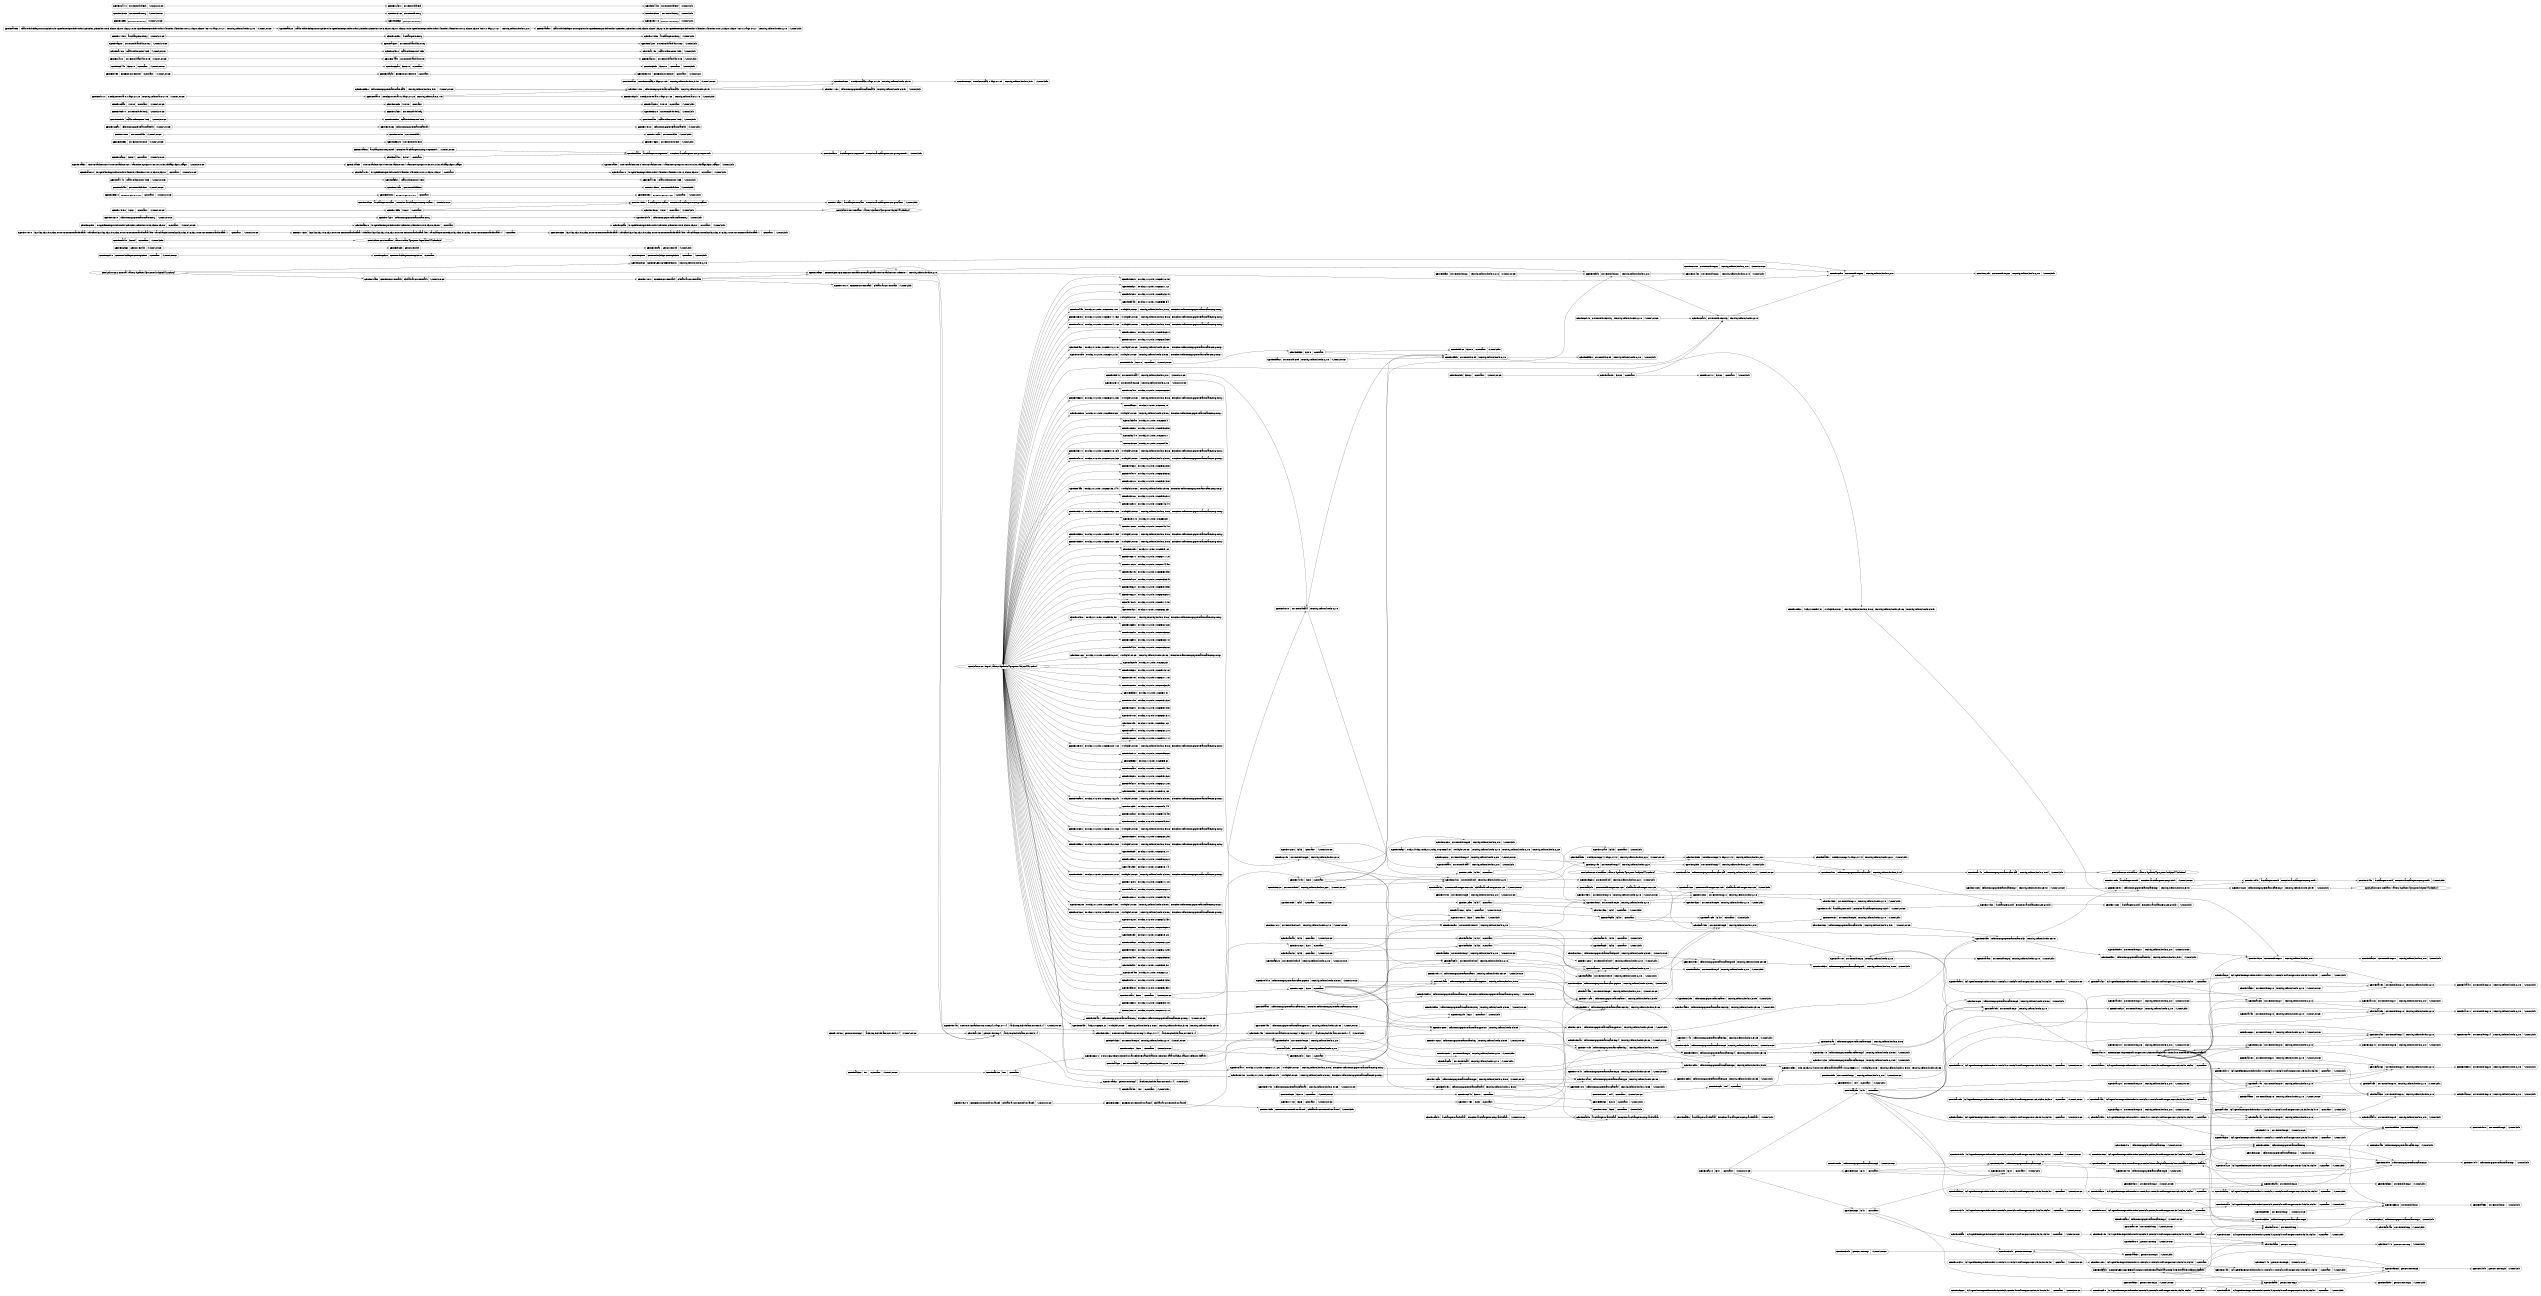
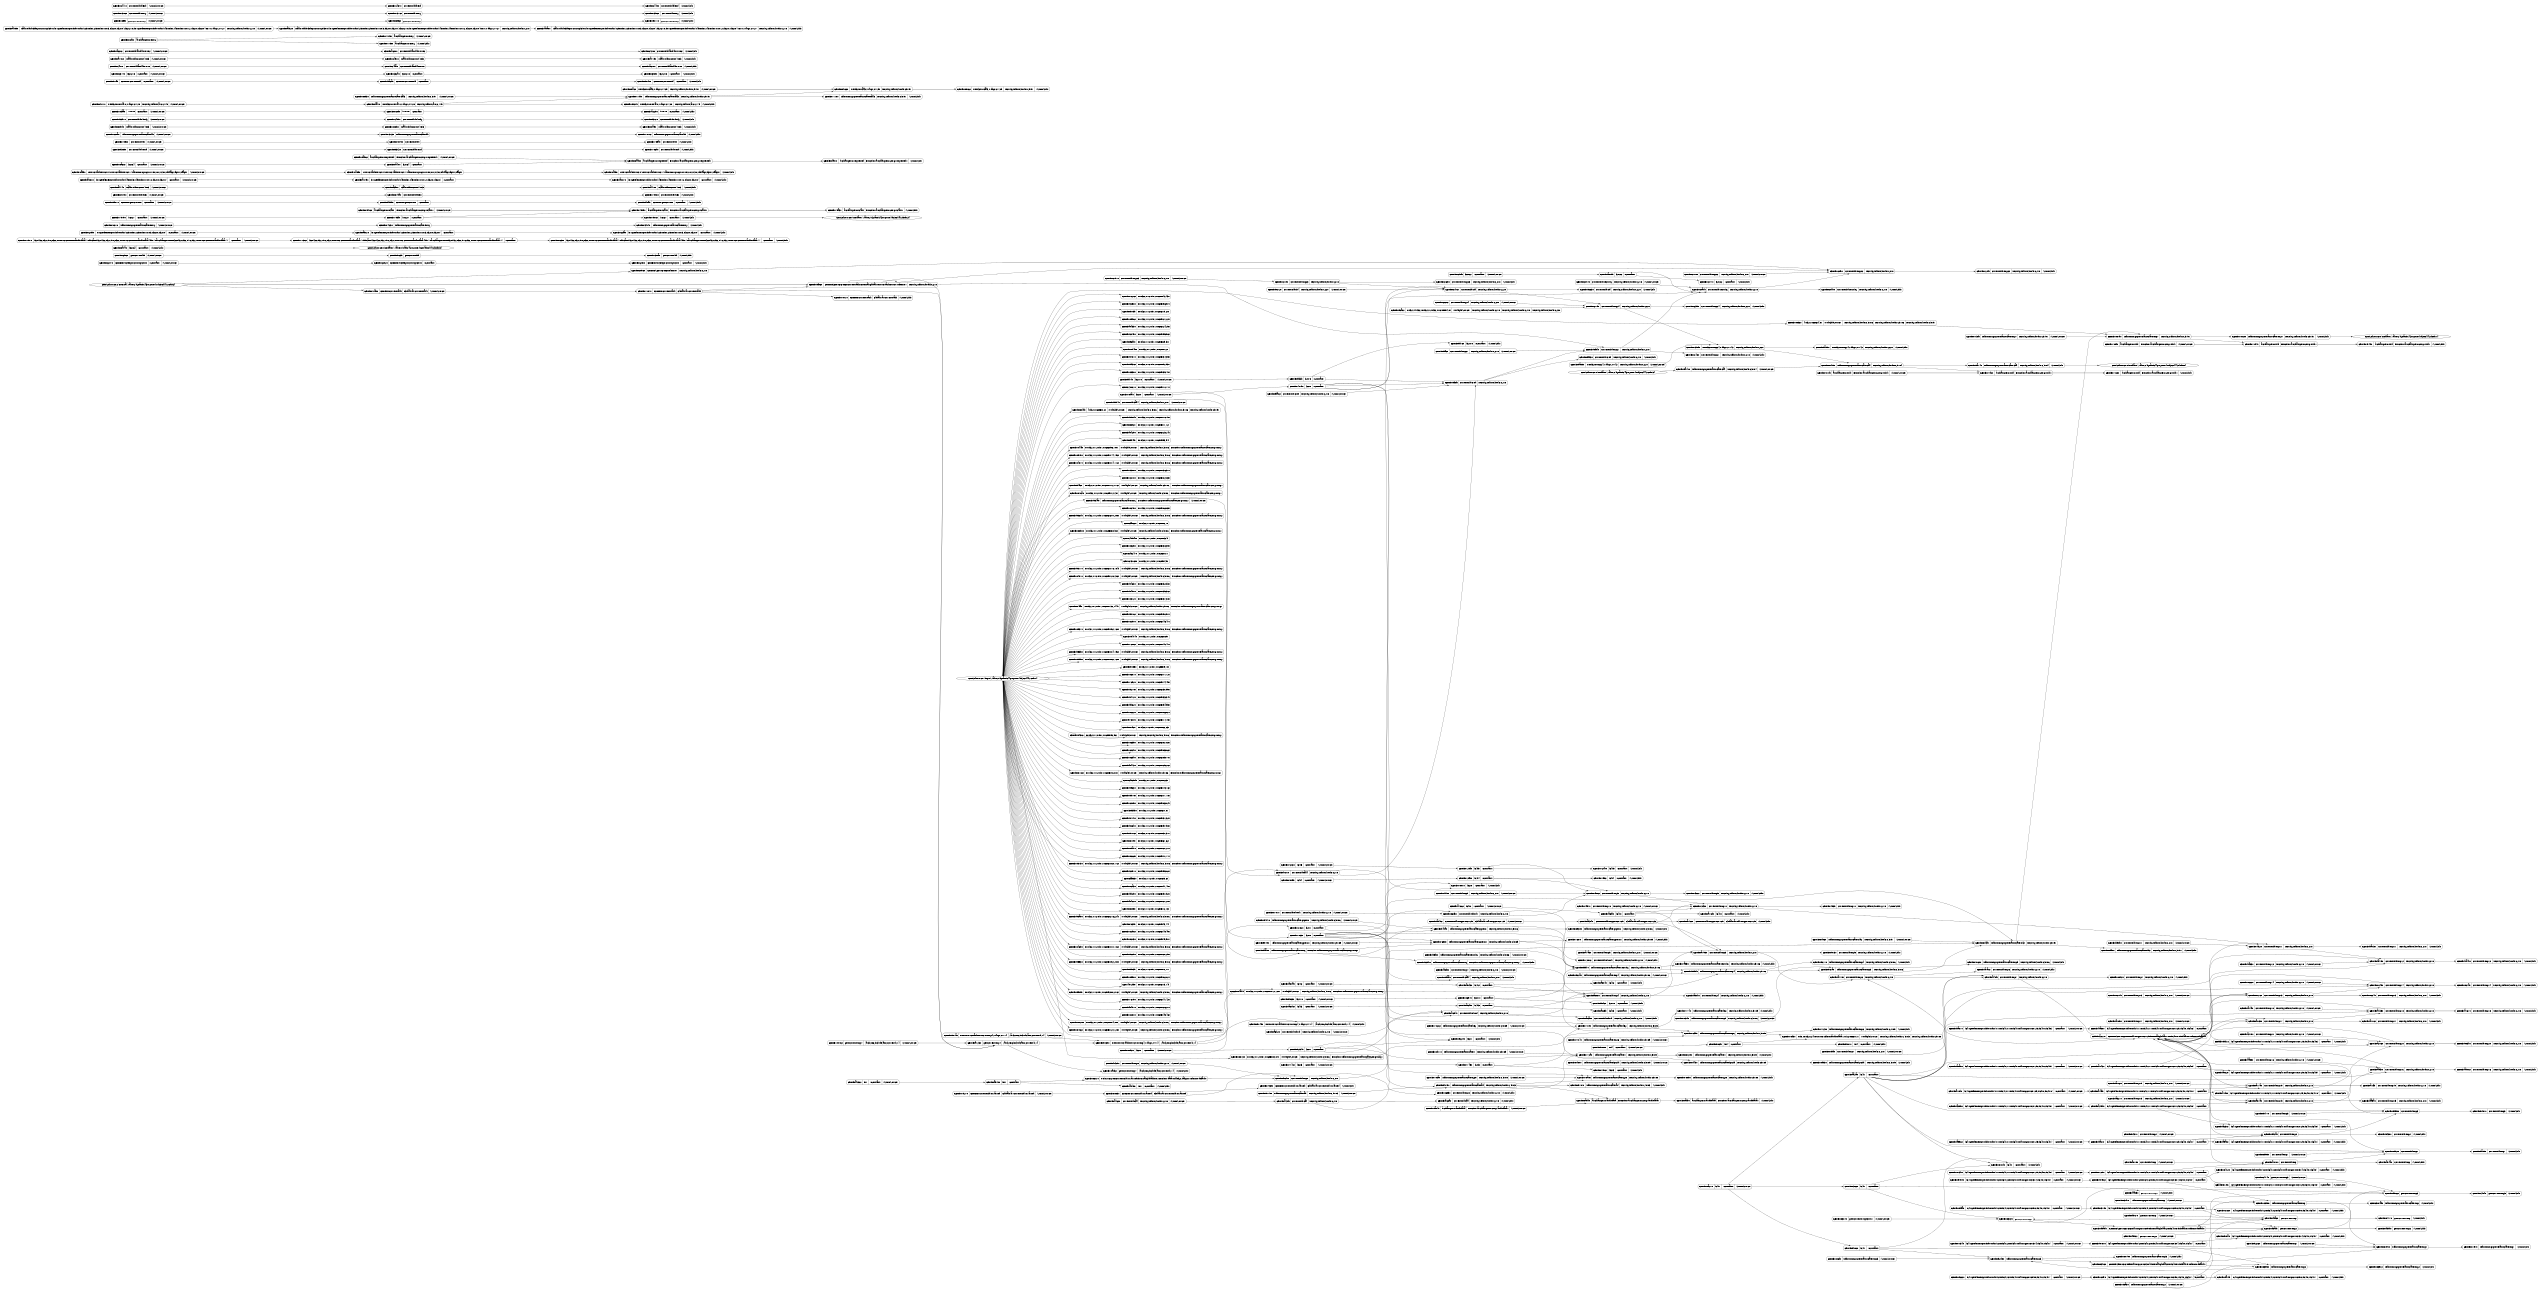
(275, 36) -> (266, 38)
none -> (1862, 290)
(1861, 1252) -> (1861, 1219)
